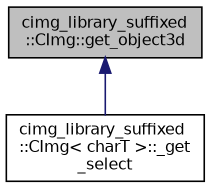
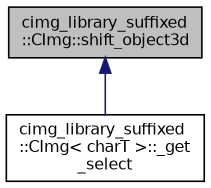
(105, 32) -> (105, 32)
